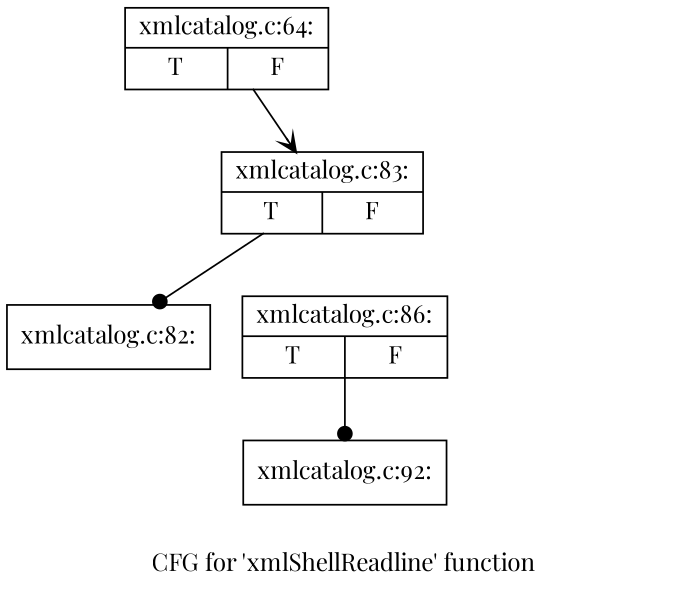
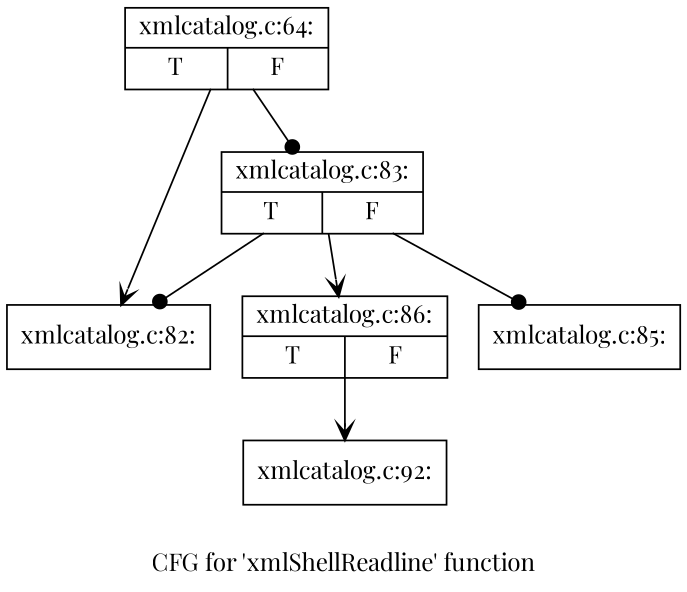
(271, 115) -> (271, 115)
none -> (169, 189)
none -> (332, 256)
none -> (579, 337)
(345, 402) -> (345, 402)
